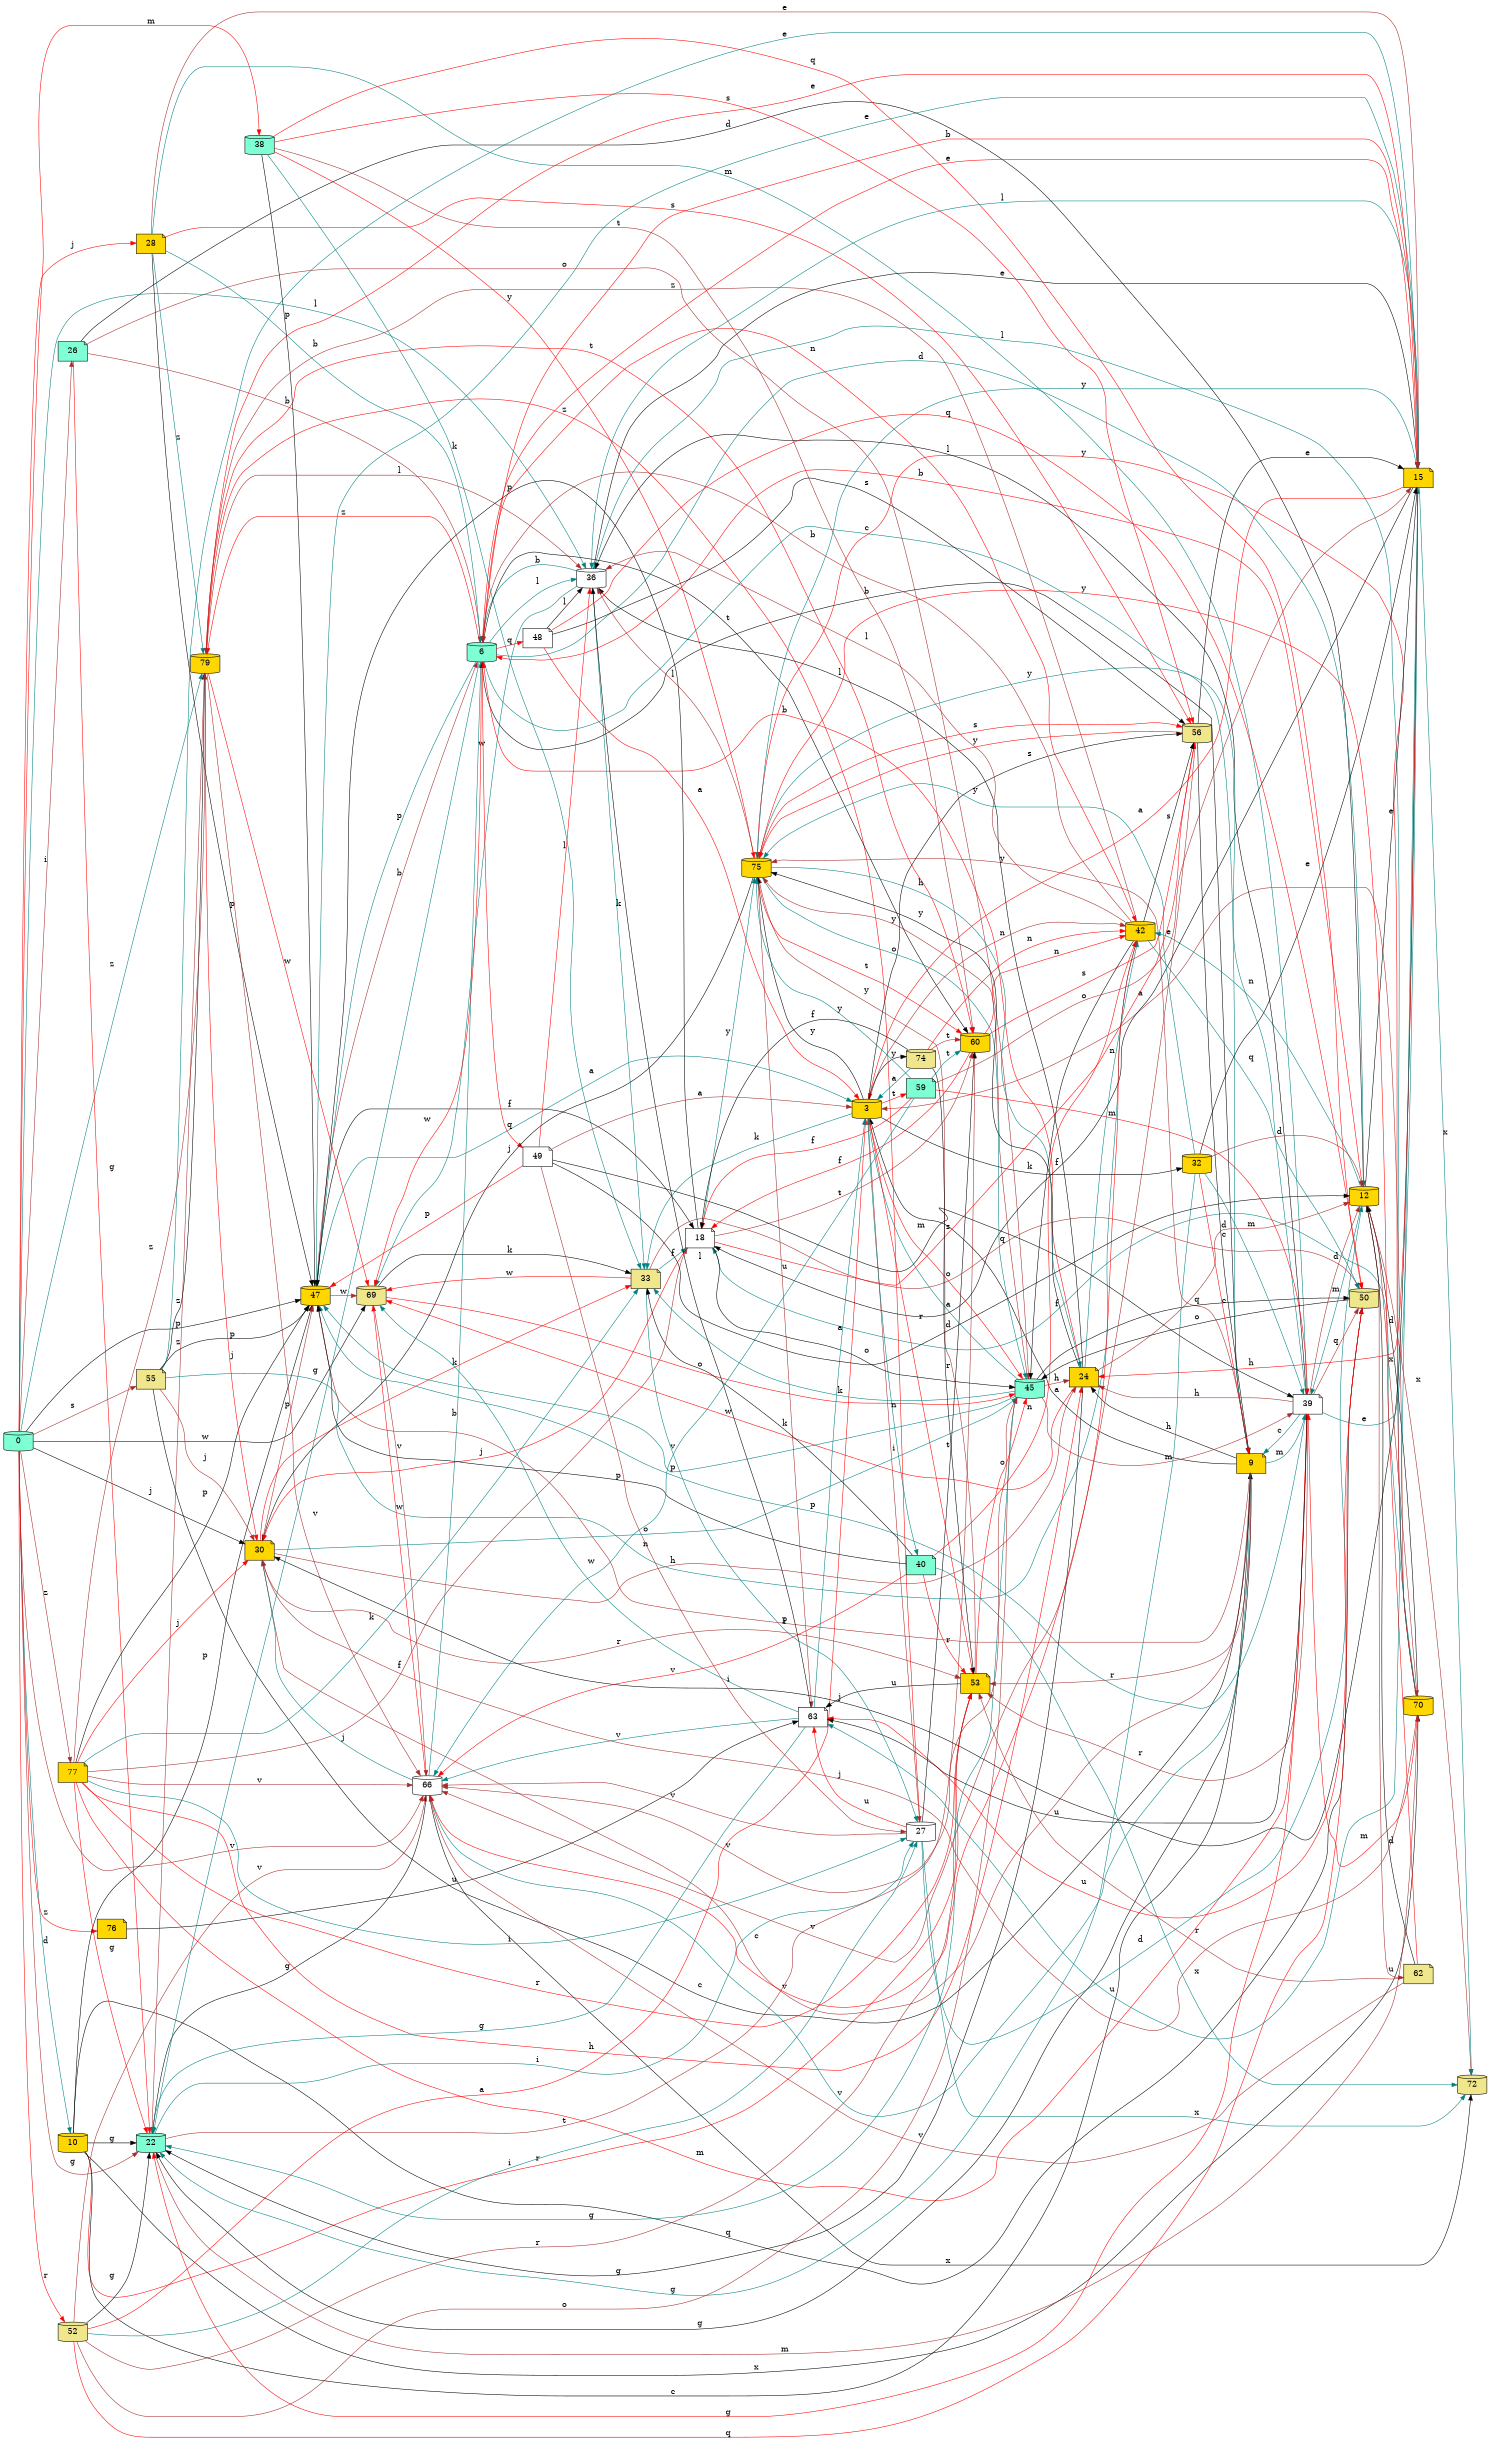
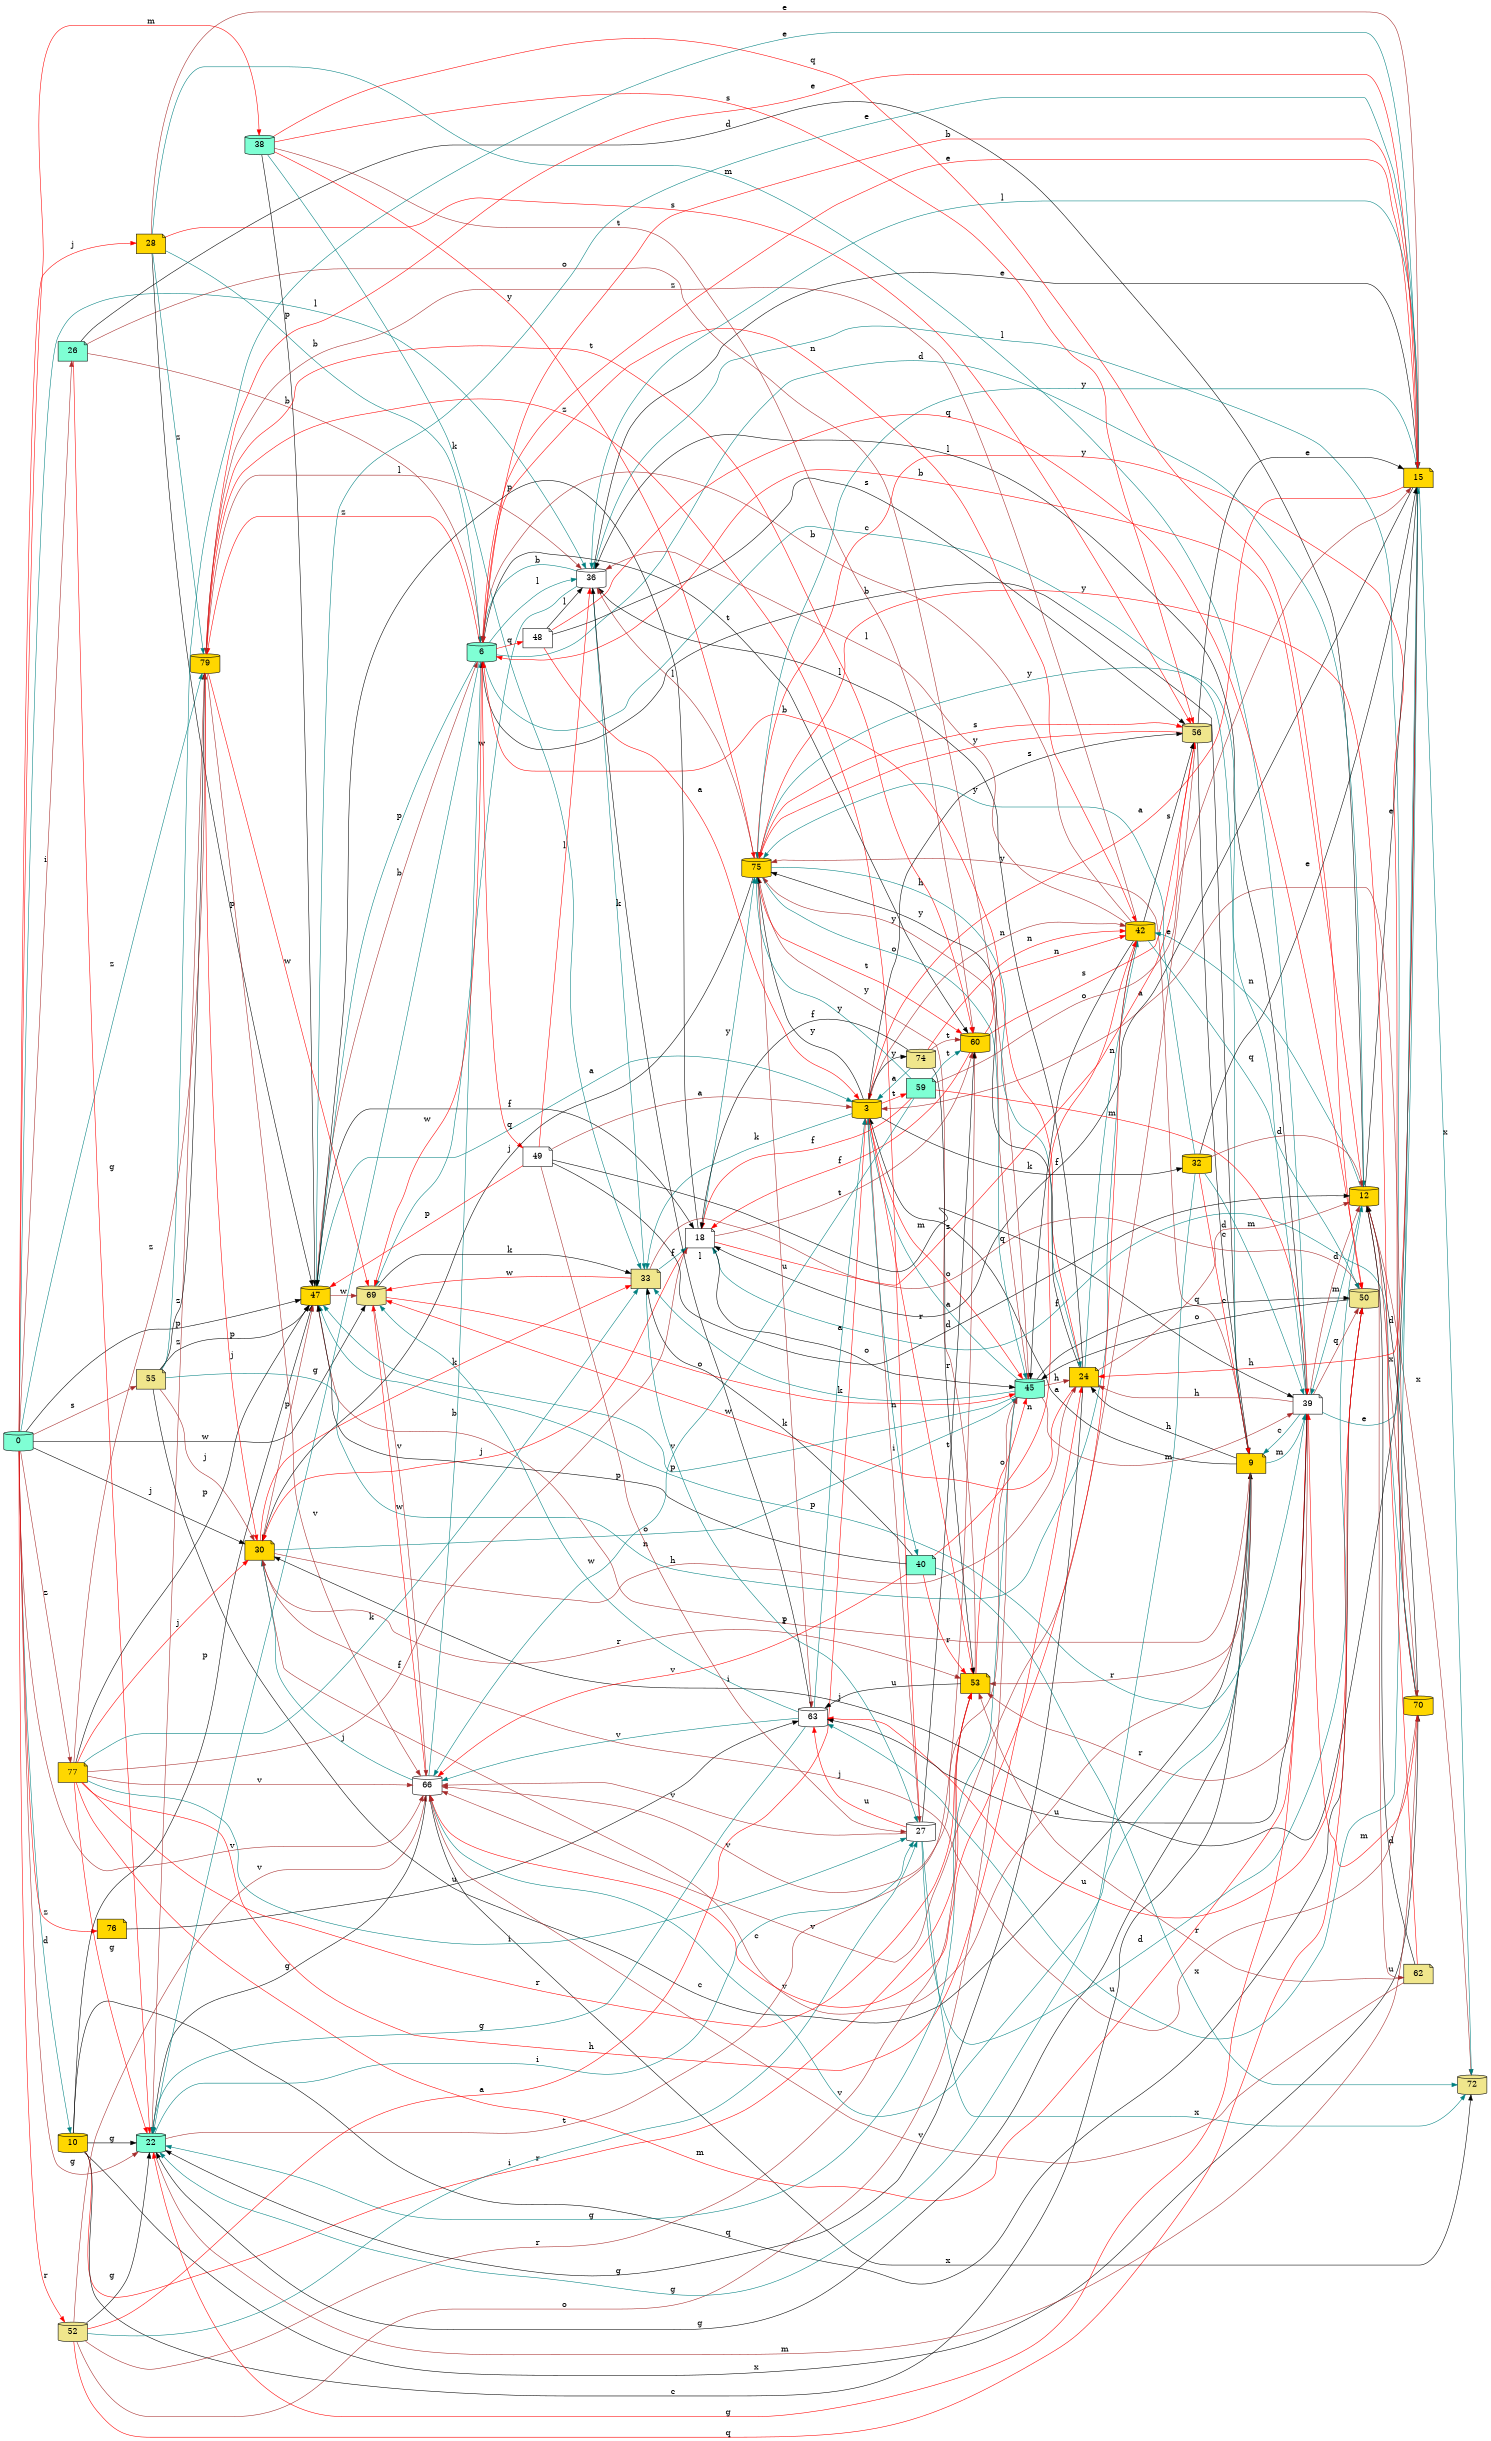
(813, 1717) -> (813, 1717)
